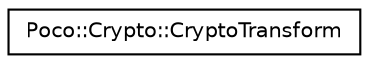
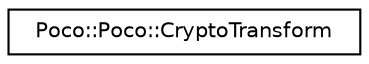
(184, 32) -> (184, 32)
